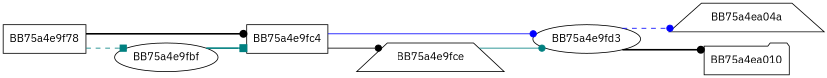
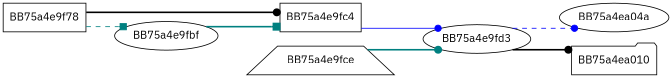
(747, 18) -> (614, 18)
(352, 48) -> none
(509, 48) -> (401, 50)
